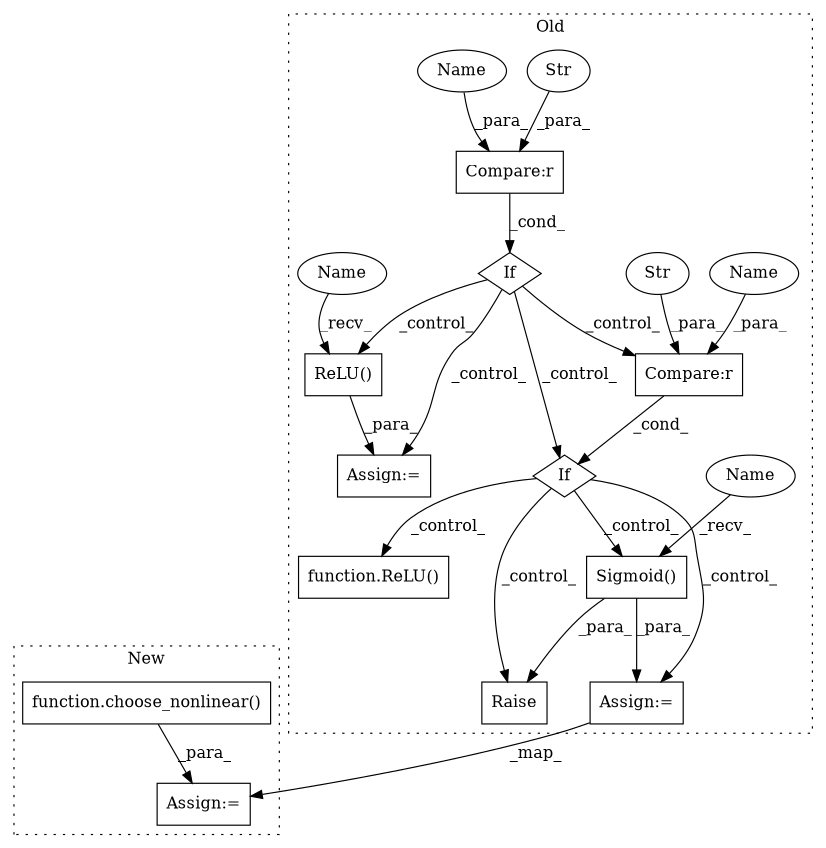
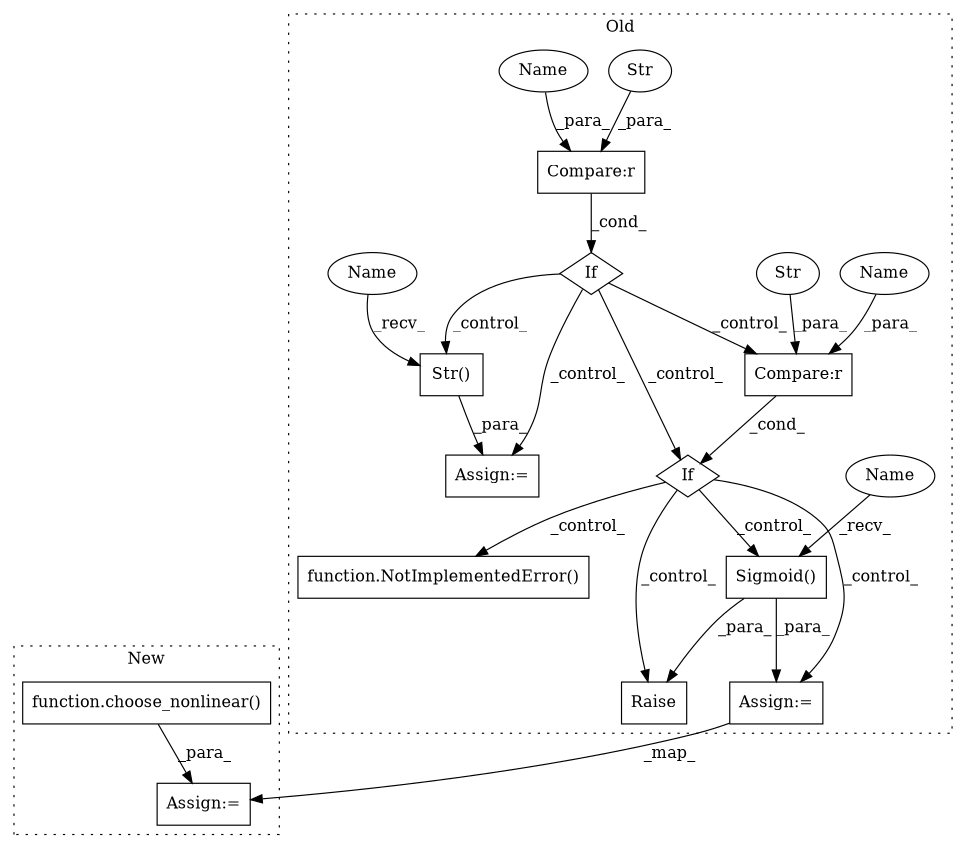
(343, 375) -> (452, 375)
(374, 577) -> (443, 577)
